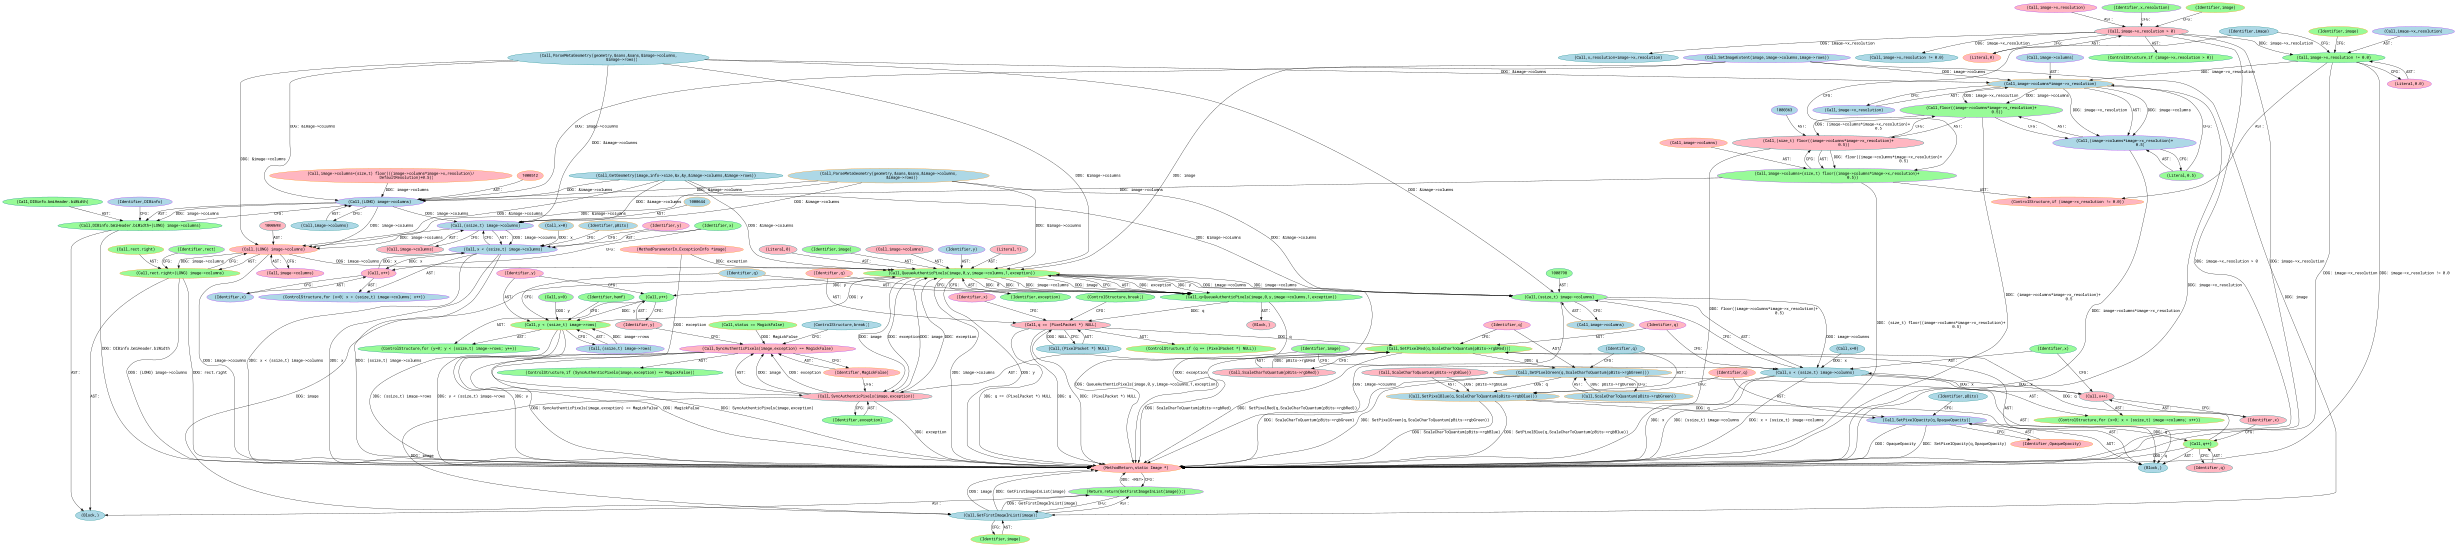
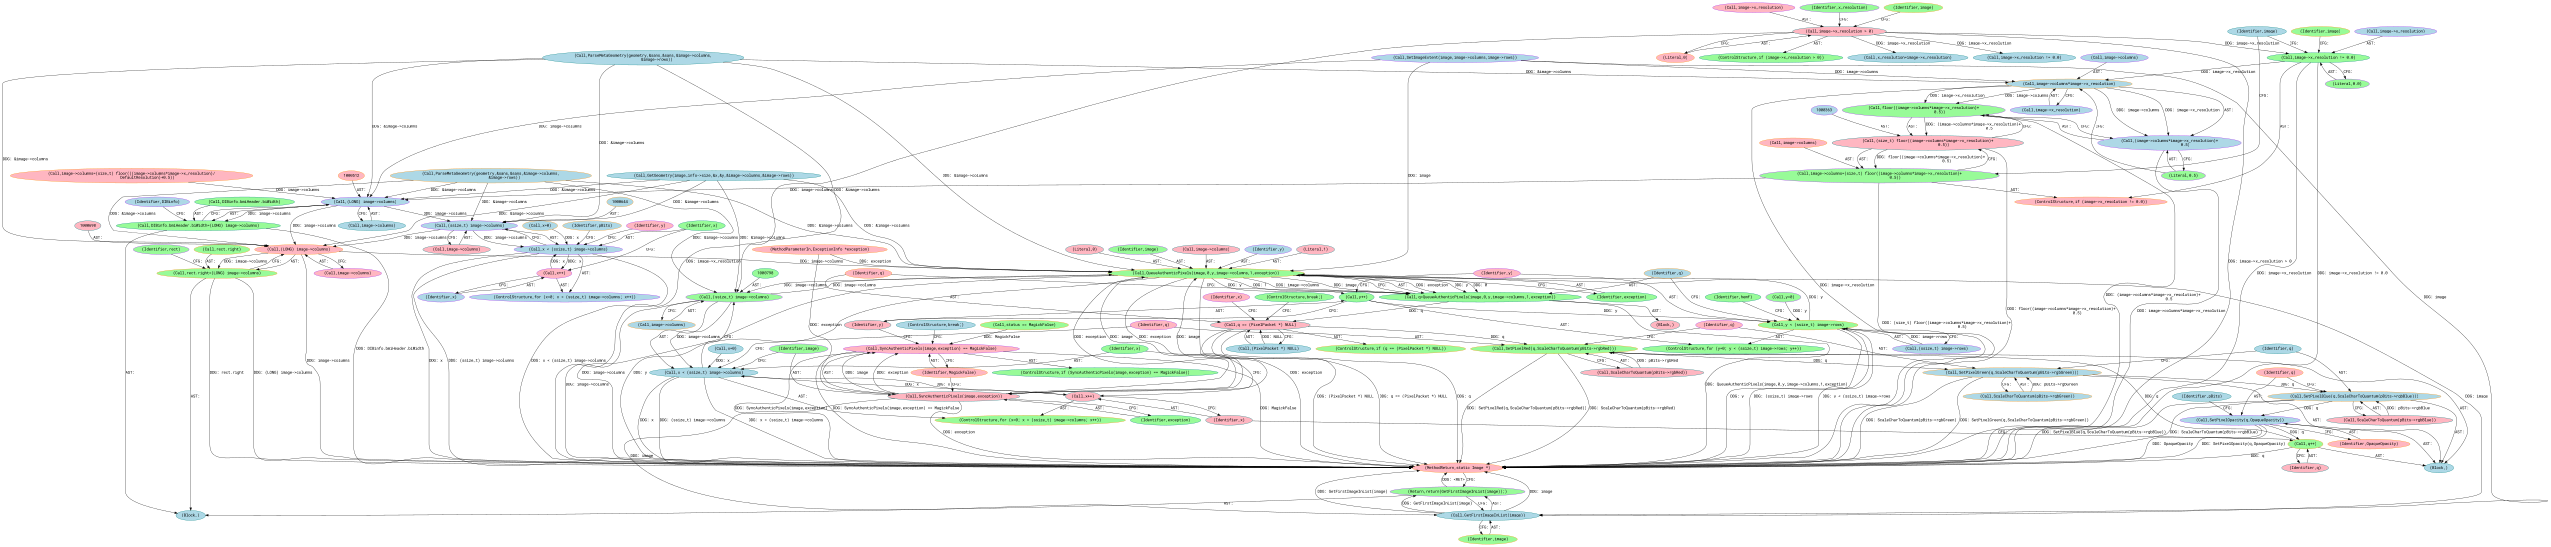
(2409, 84) -> (2347, 84)
(682, 250) -> (820, 250)
none -> (2355, 411)
